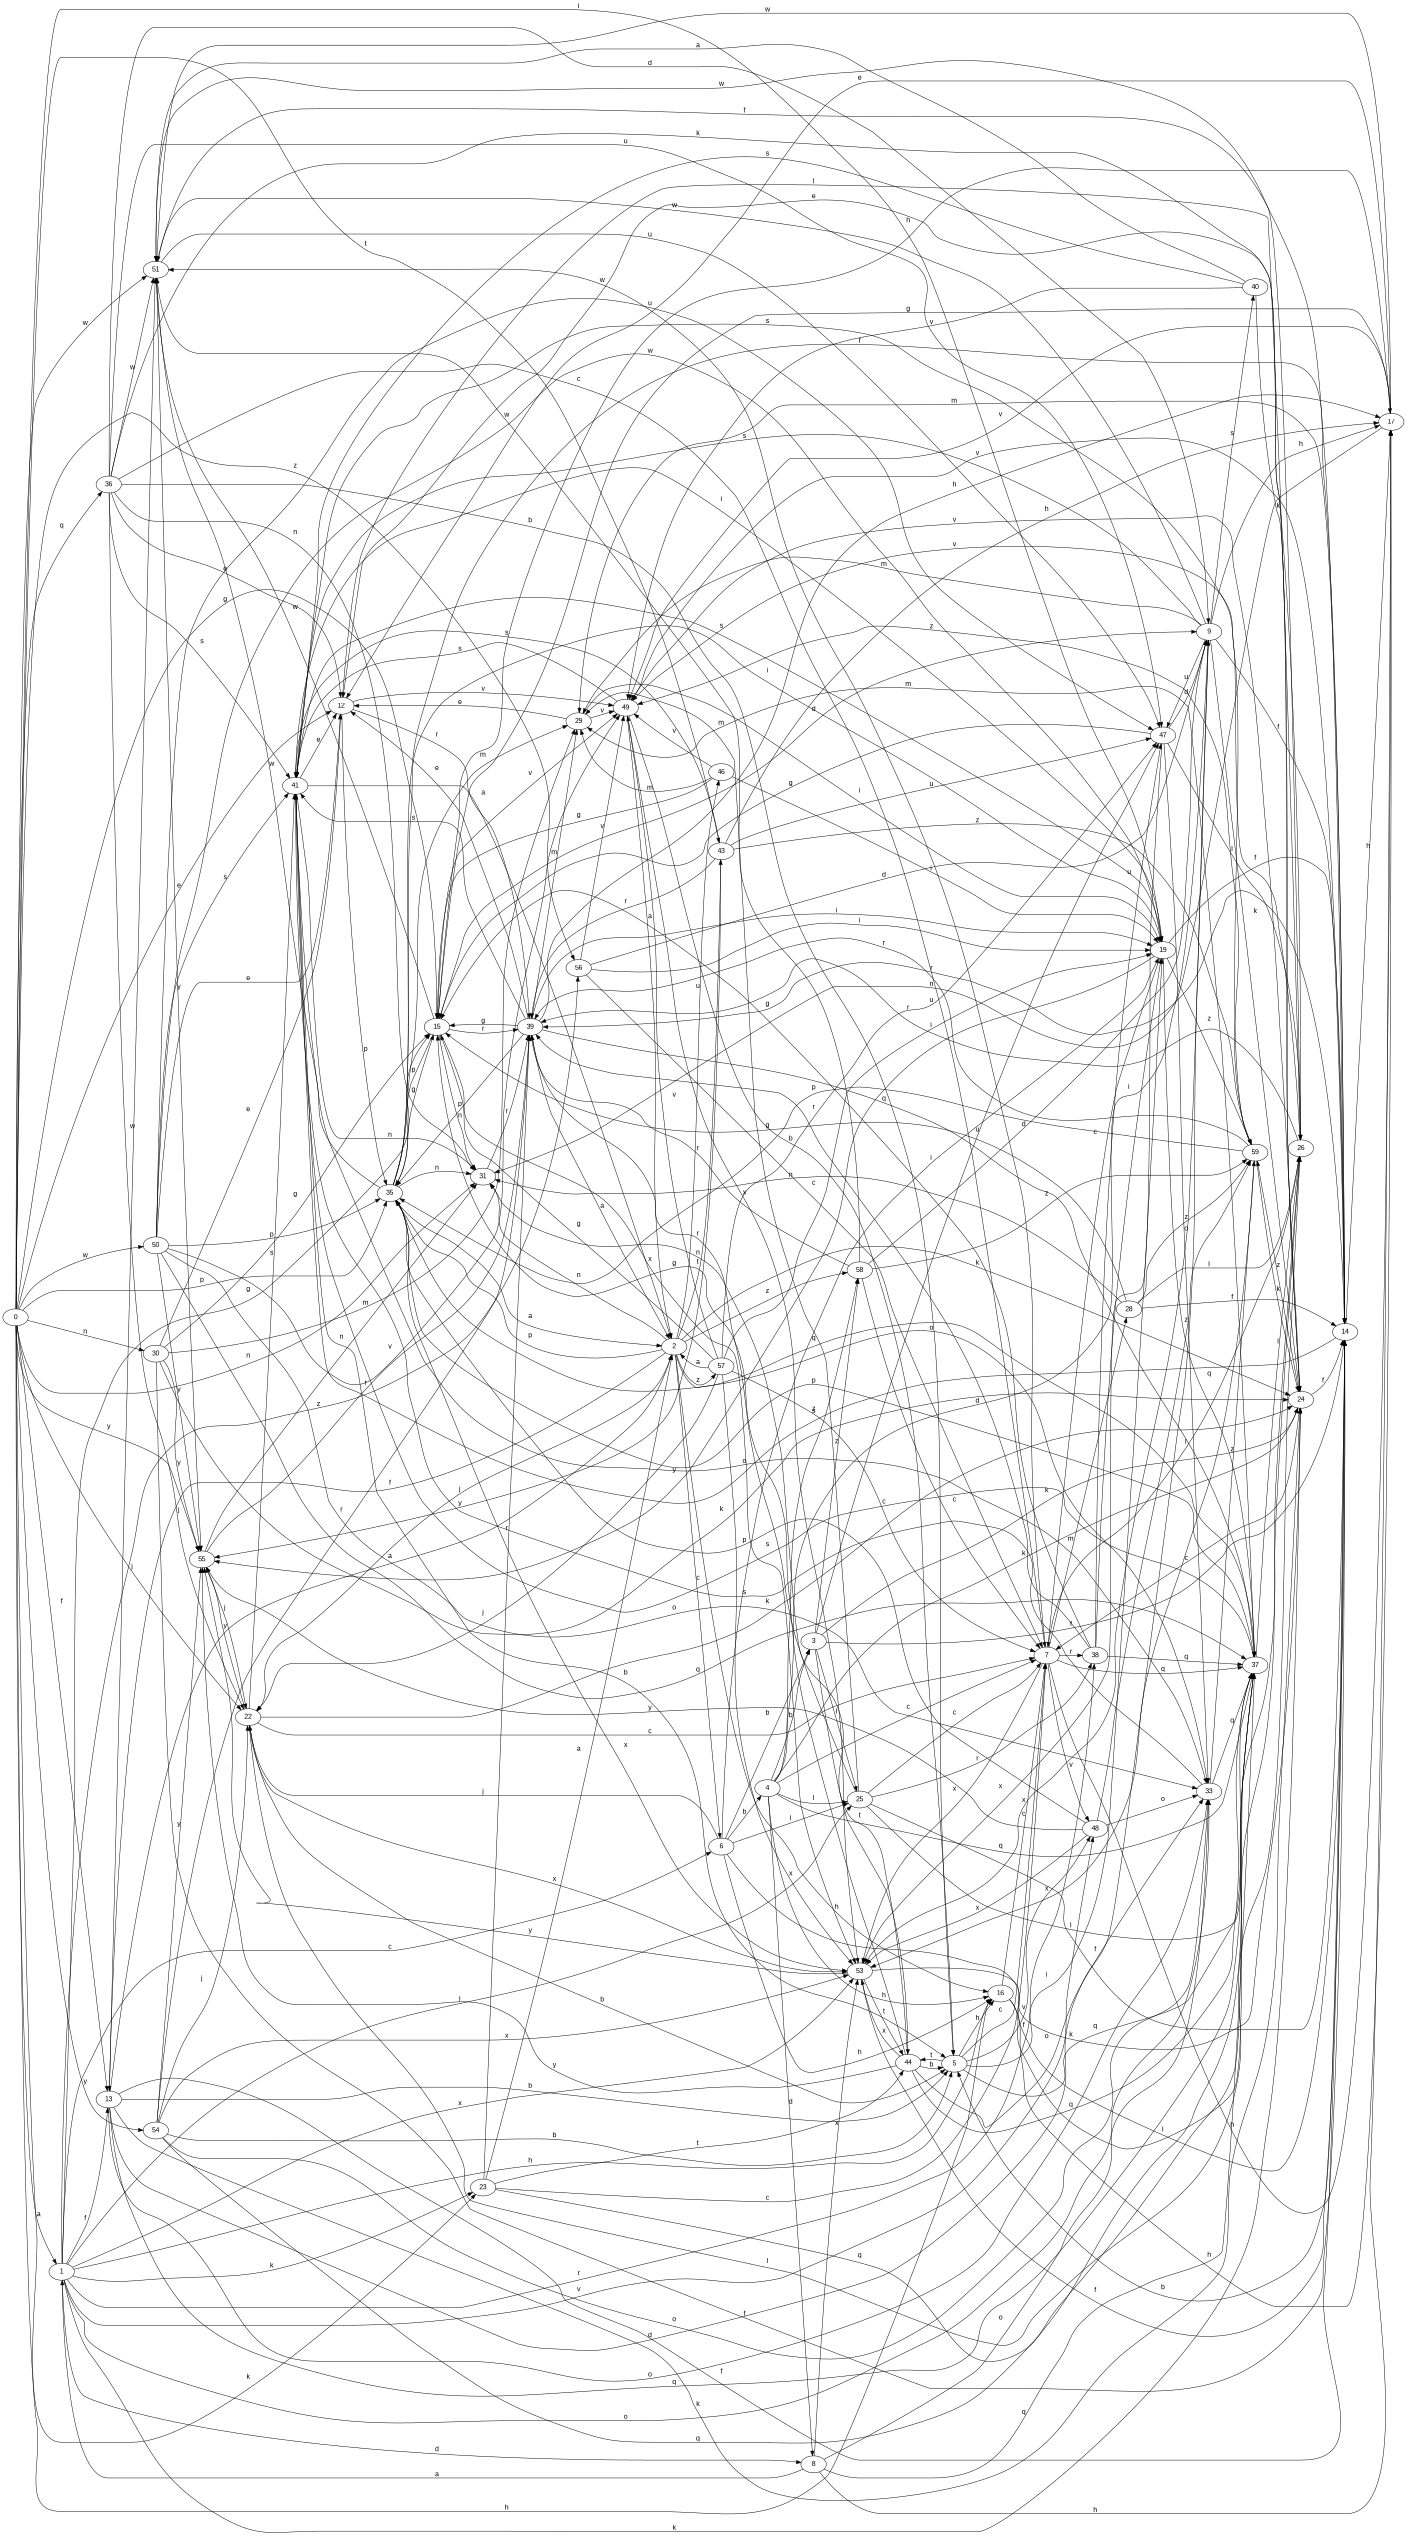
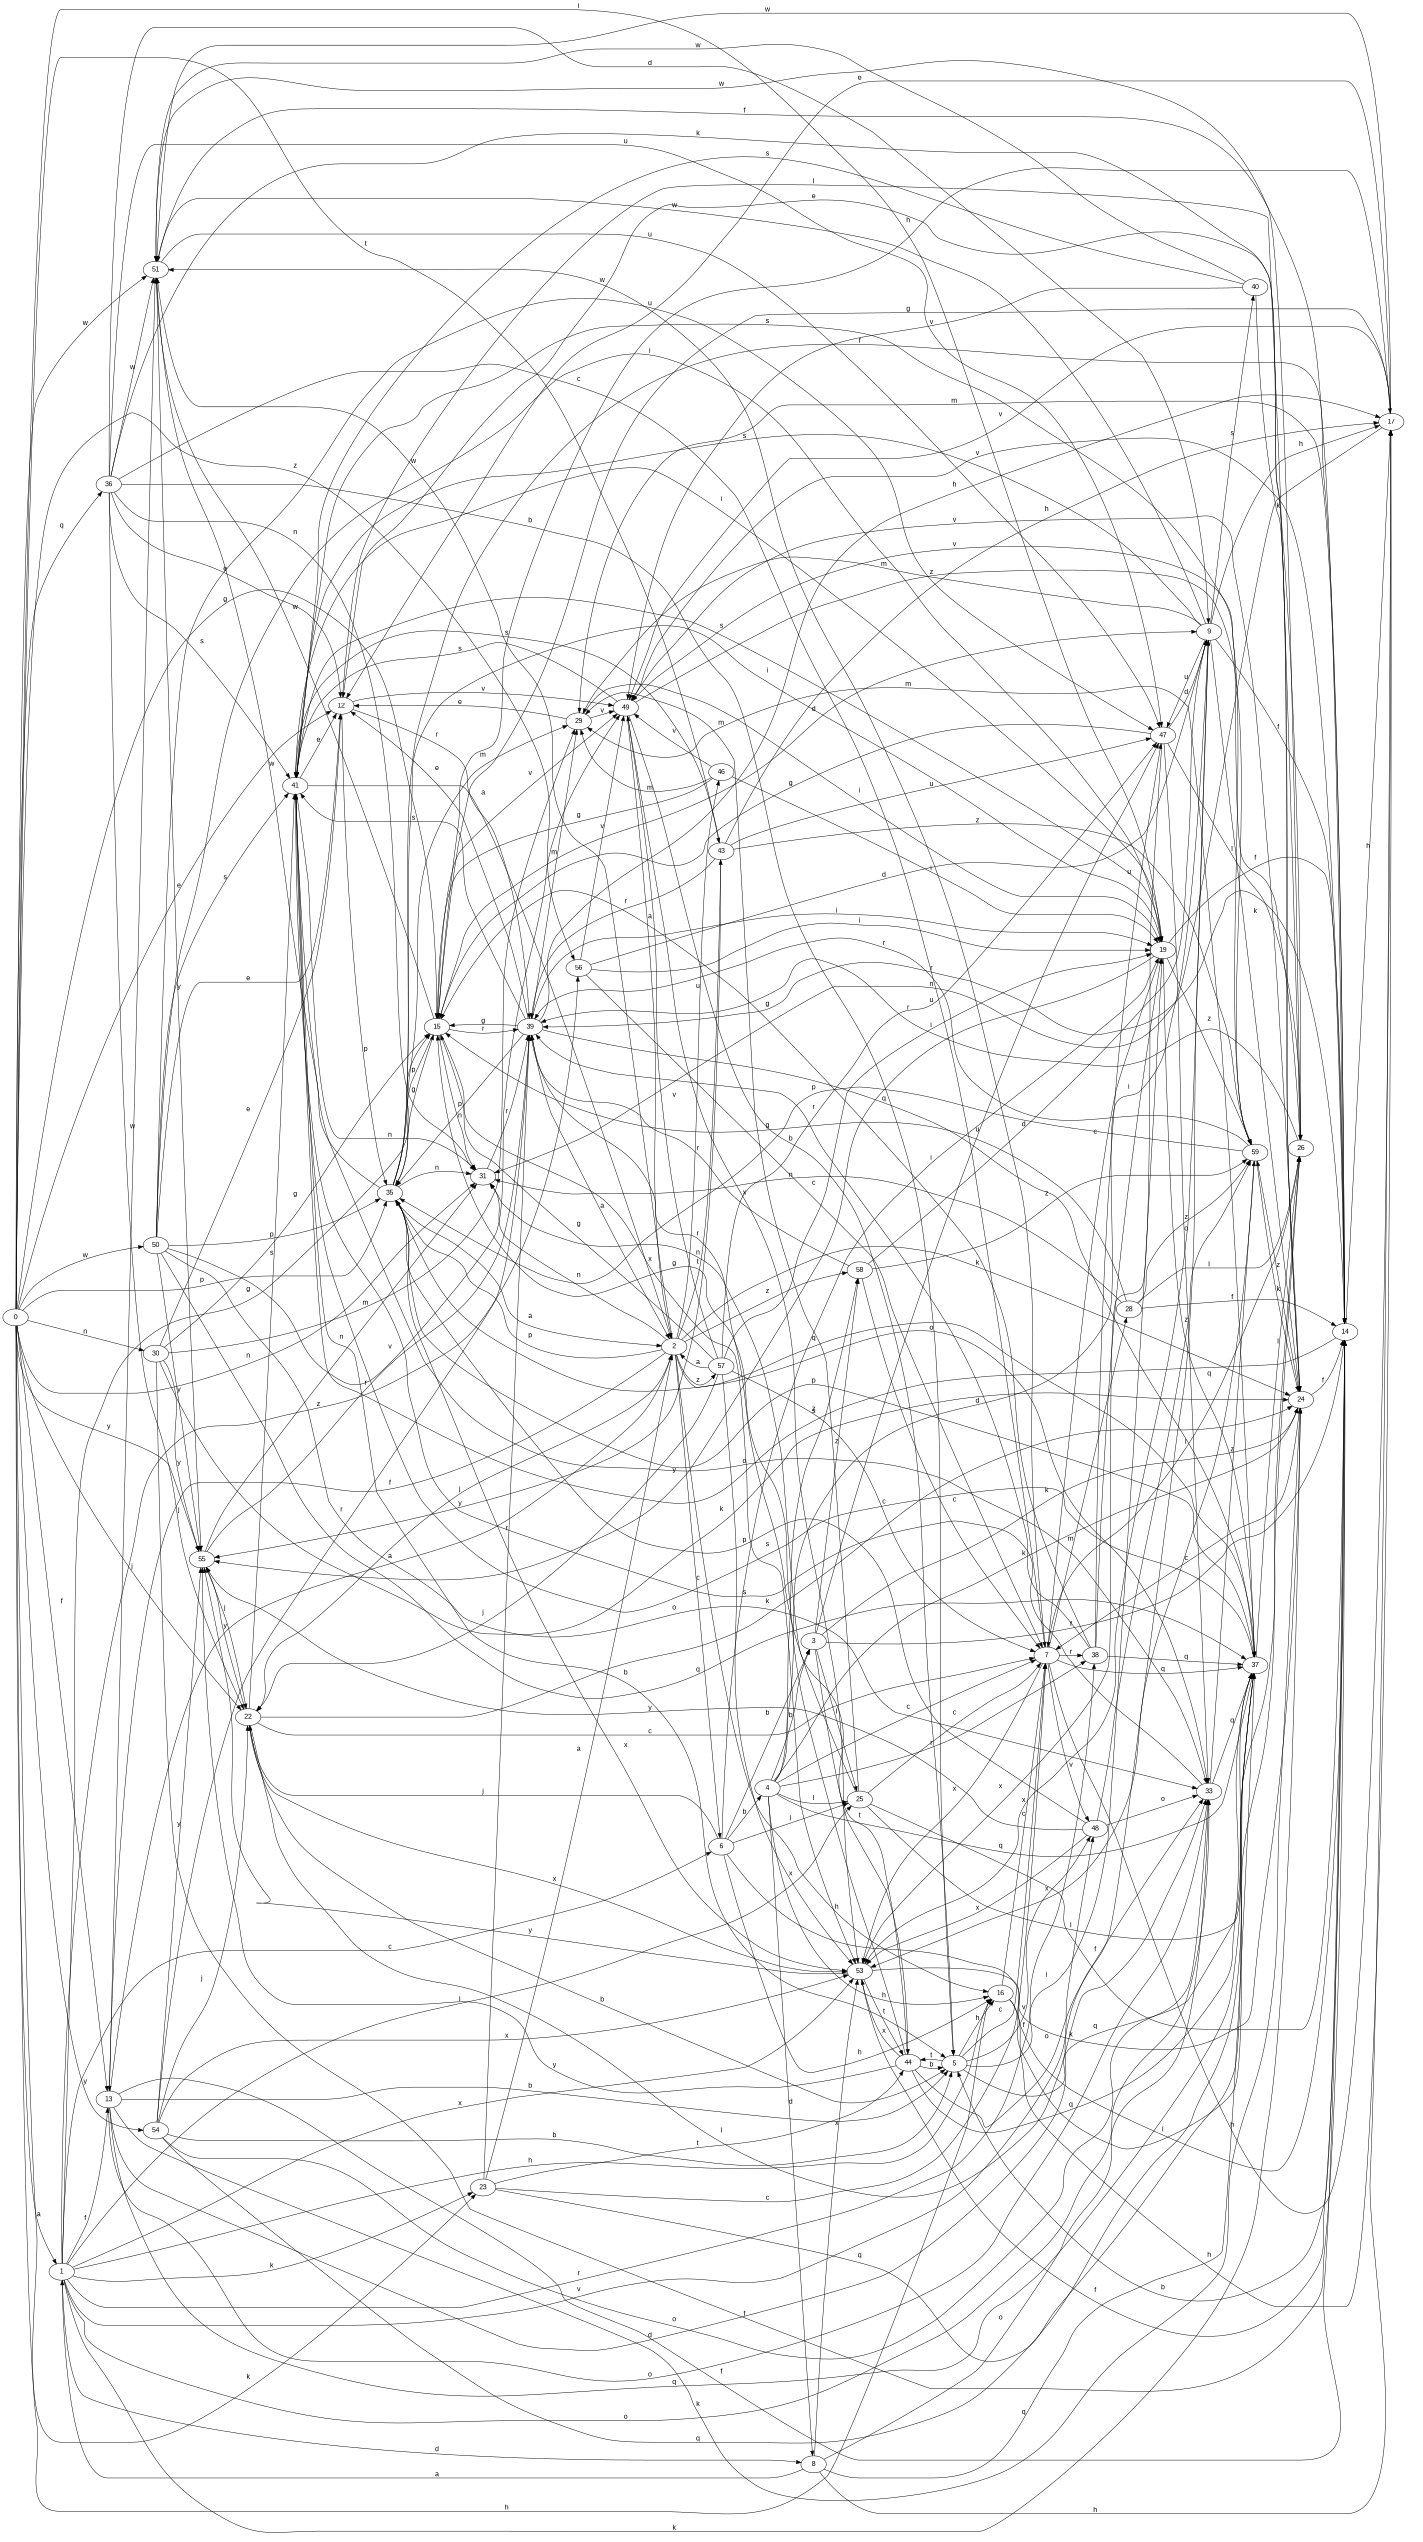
(698, 45) -> (698, 45)
(650, 351) -> (650, 351)
(627, 573) -> (548, 712)
(1141, 667) -> (1223, 622)
(1000, 1751) -> (931, 1748)
(1074, 2279) -> (743, 2153)
